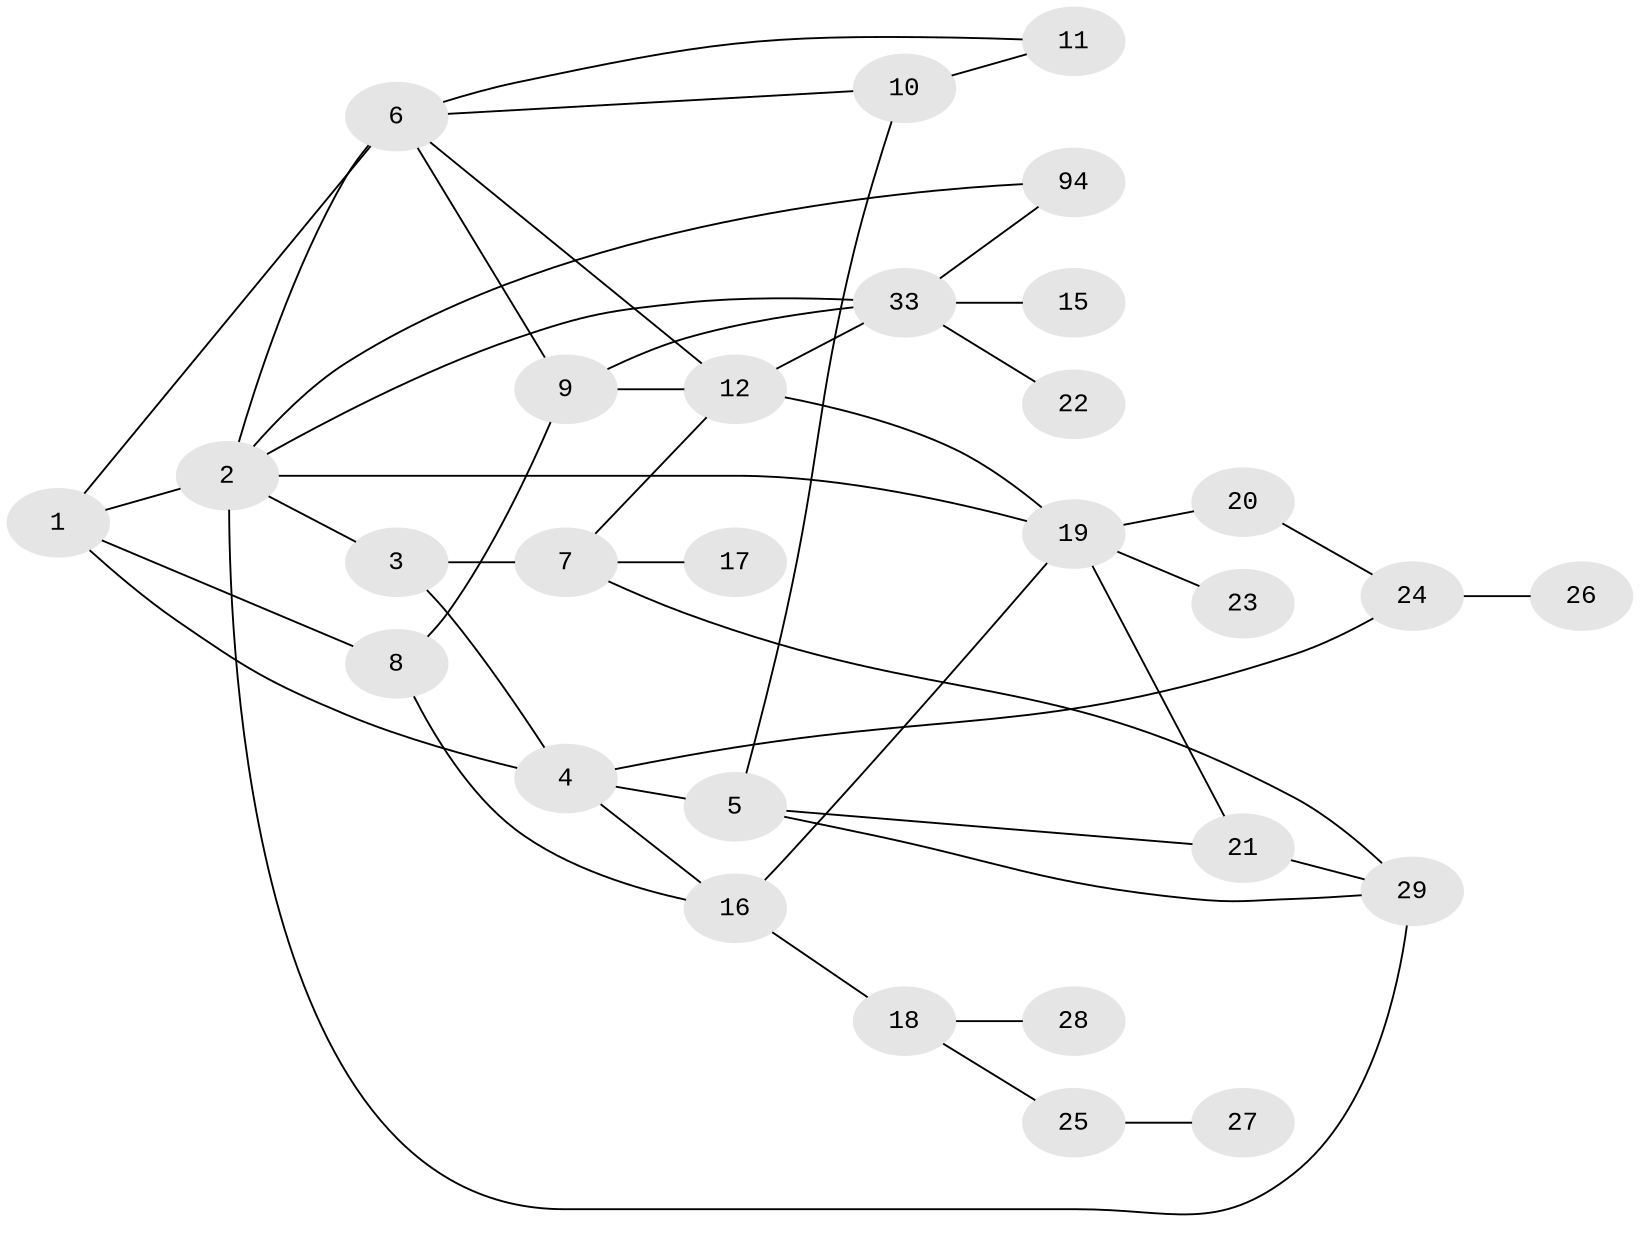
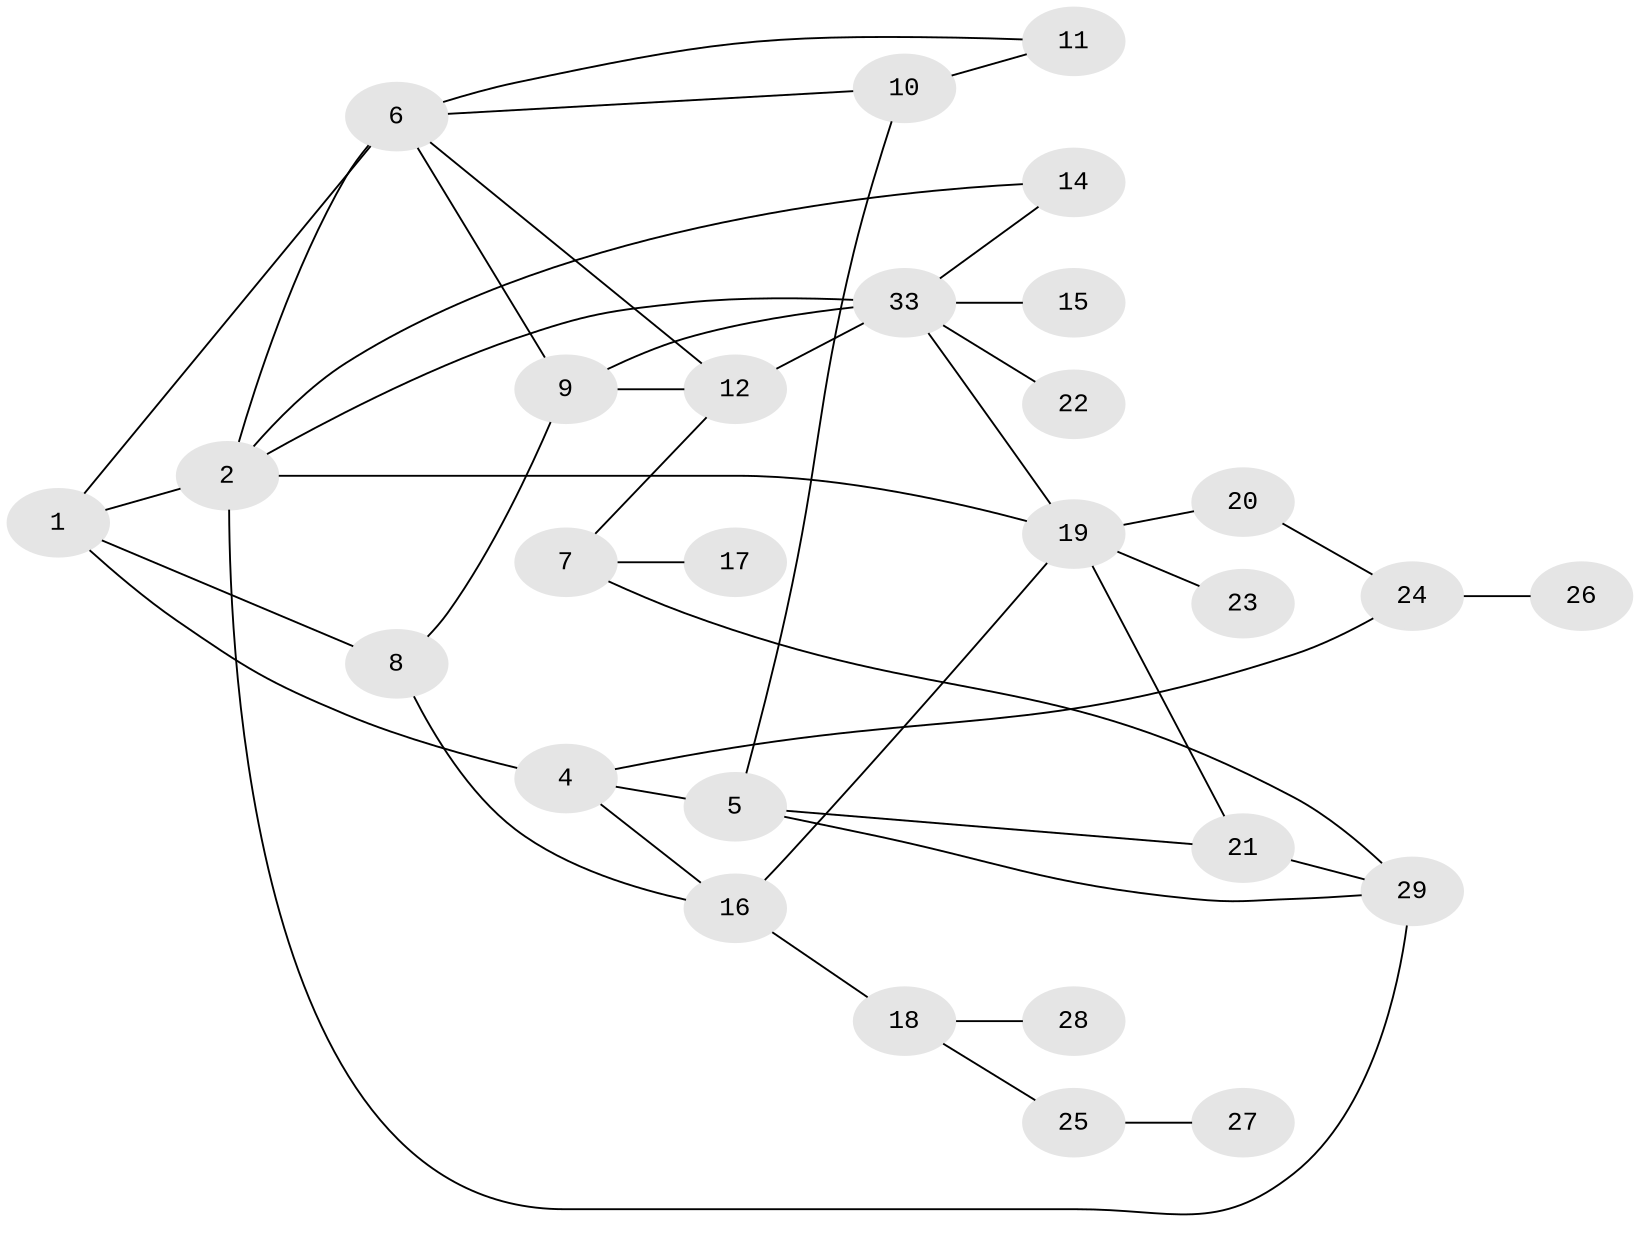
(1074, 182) -> (1074, 182)
(921, 435) -> (990, 418)
(397, 562) -> none
